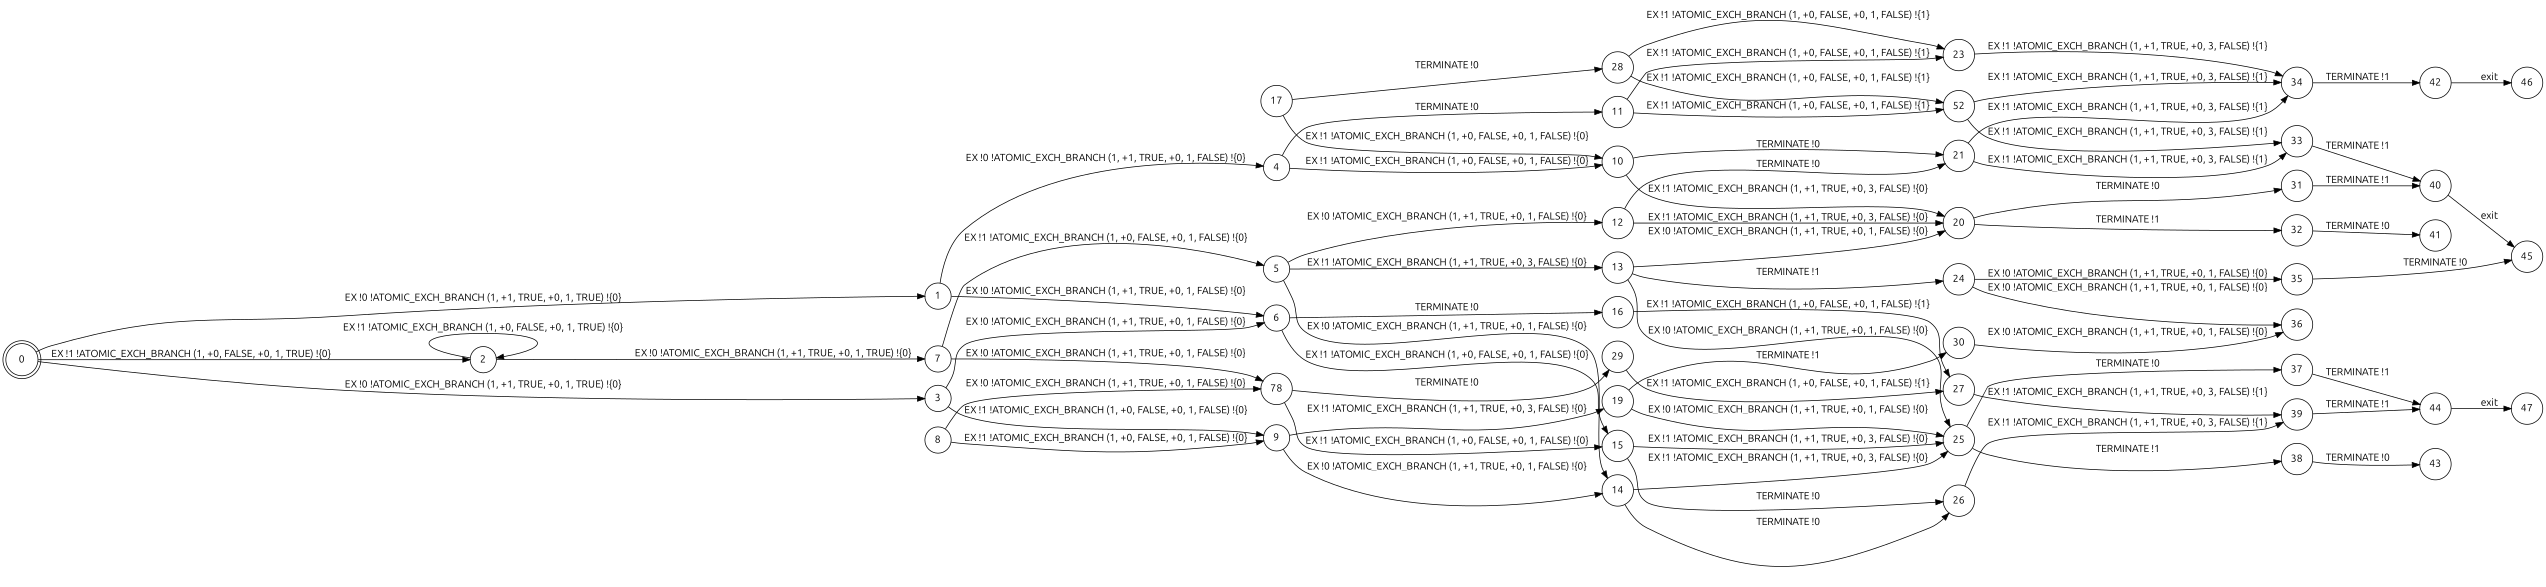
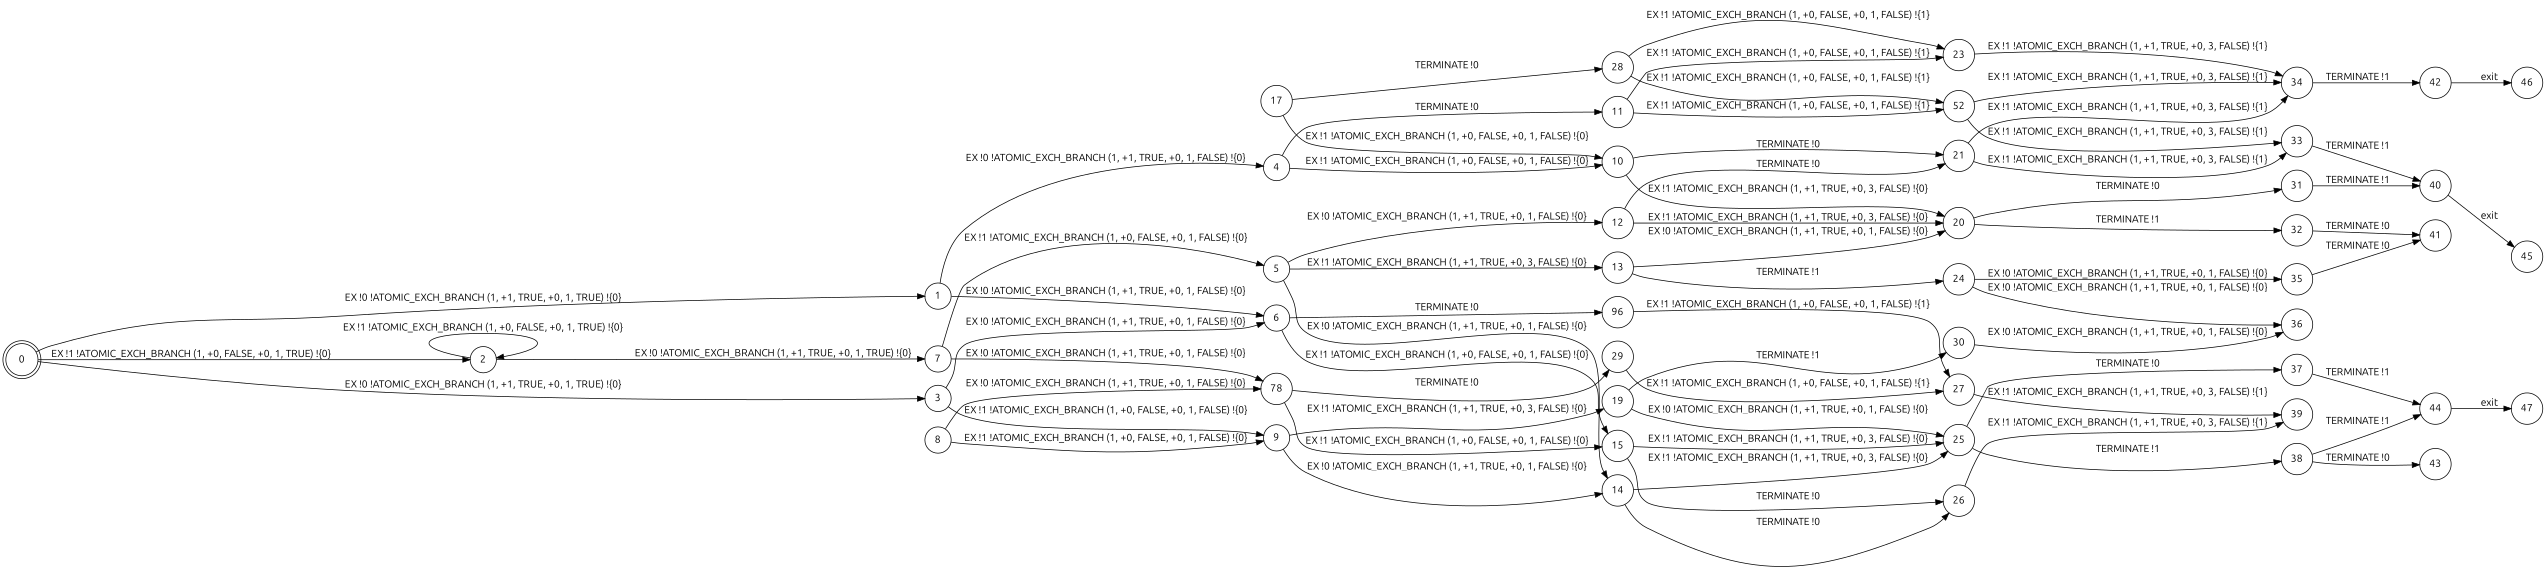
(2409, 274) -> (2363, 259)
(1618, 312) -> (1618, 312)
(1795, 342) -> none
(2363, 412) -> (2363, 437)
